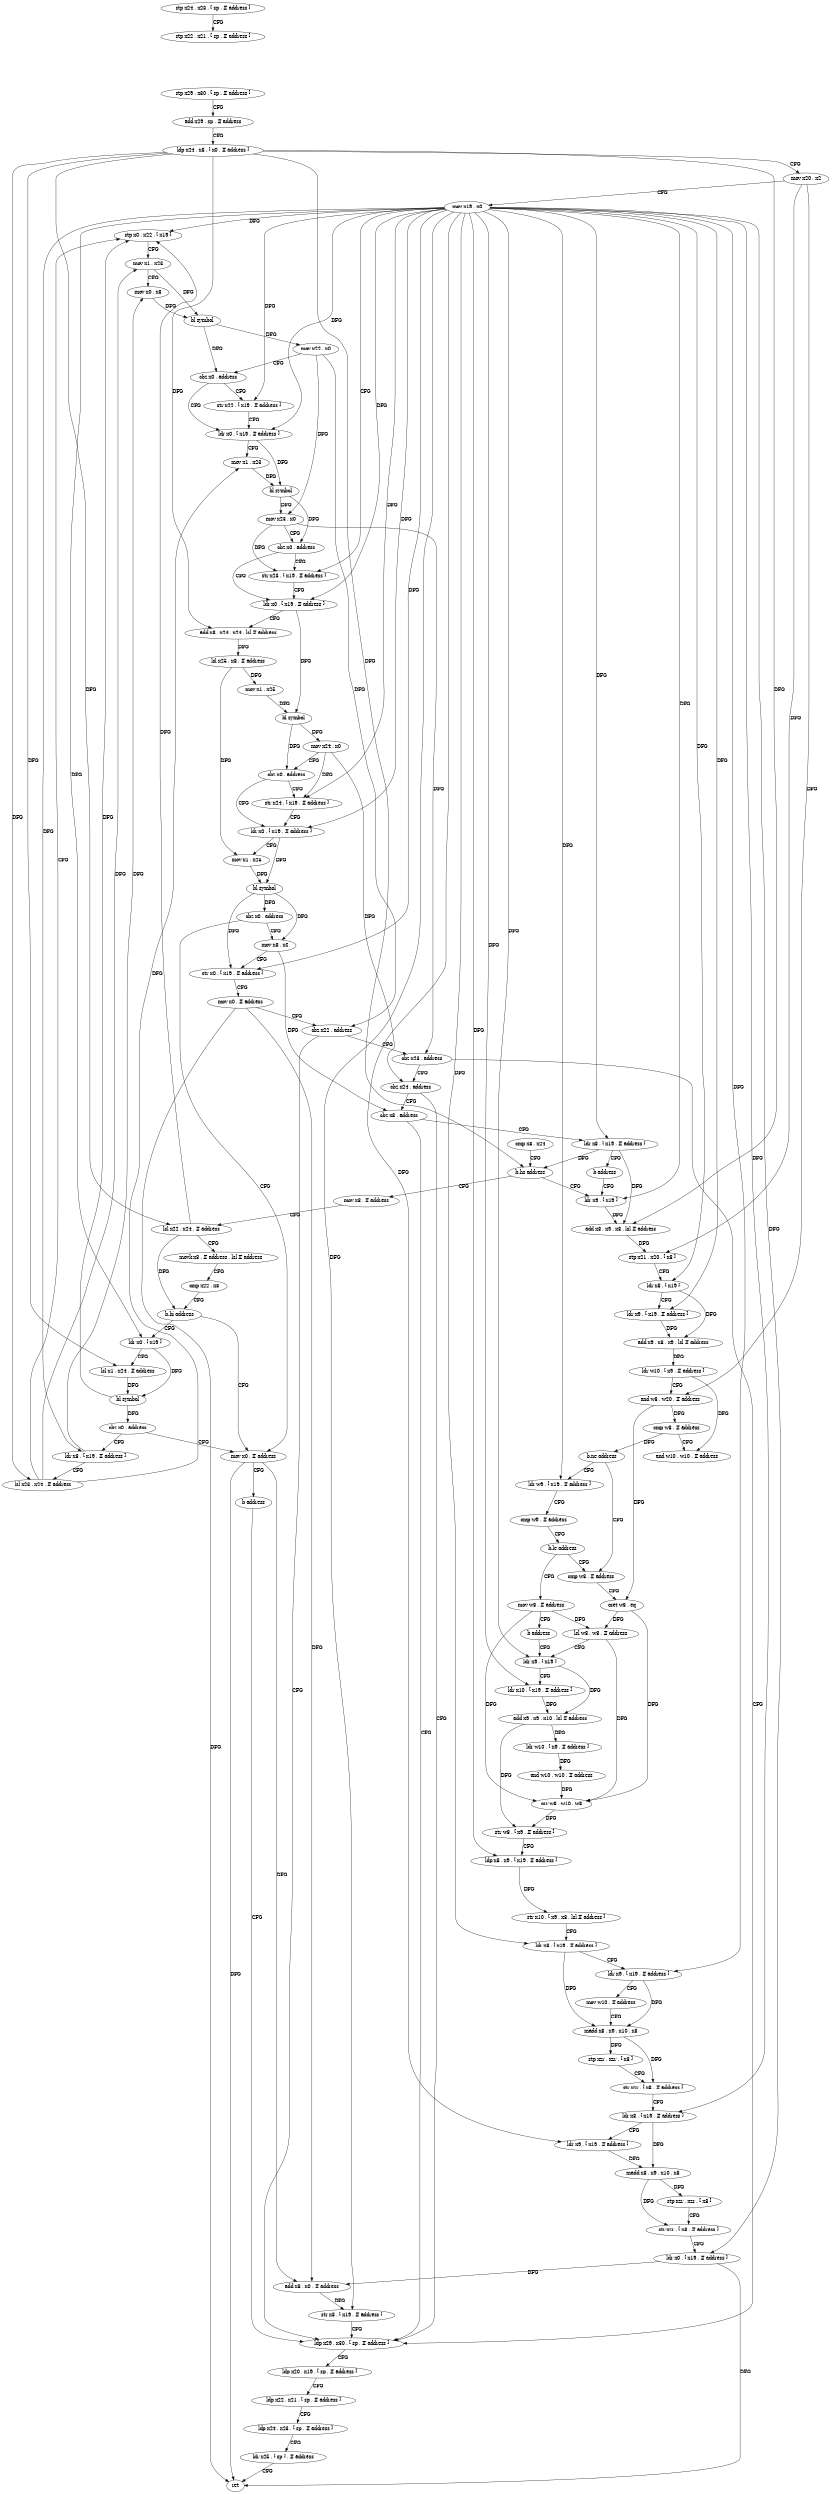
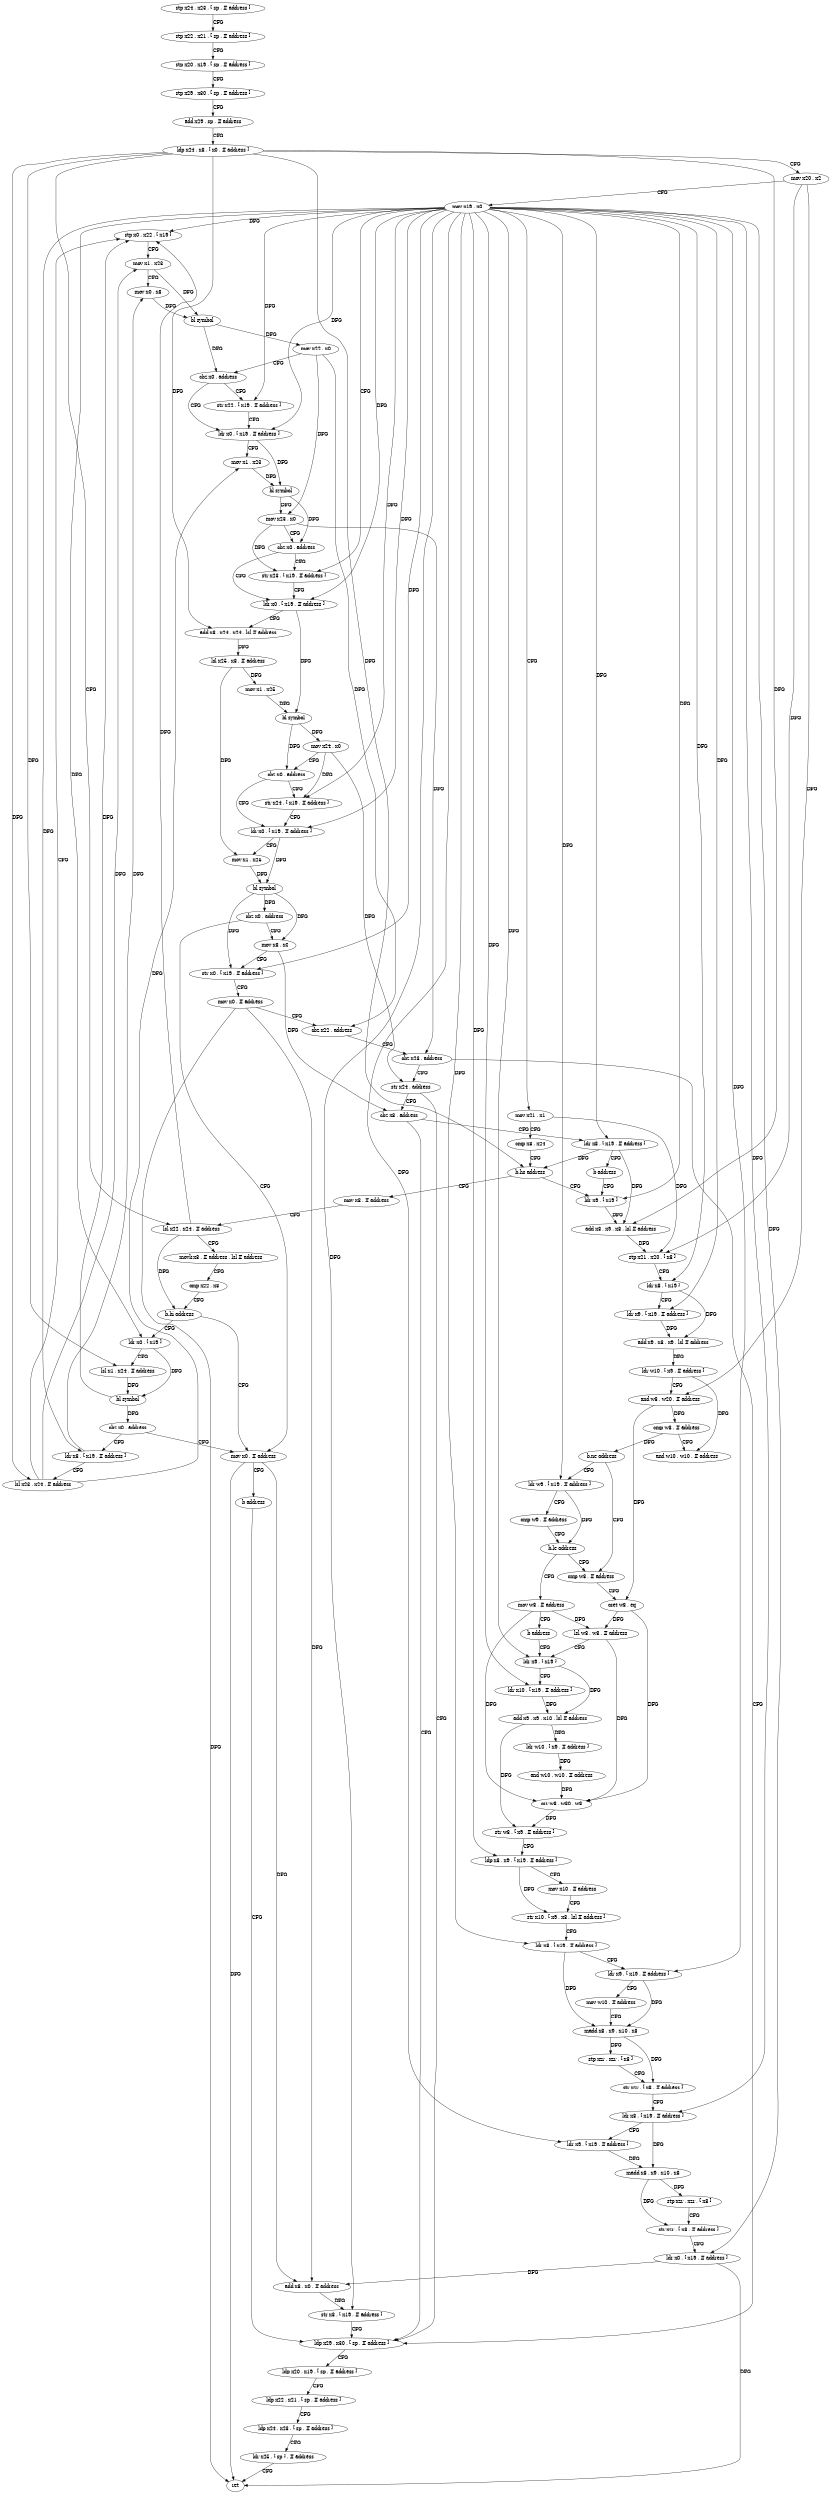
none -> (213, 65)
(91, 690) -> (91, 690)
(411, 1088) -> (411, 1088)
none -> (530, 1116)
none -> (580, 1515)
(292, 1703) -> none
(562, 1804) -> (562, 1804)
none -> (572, 1889)
